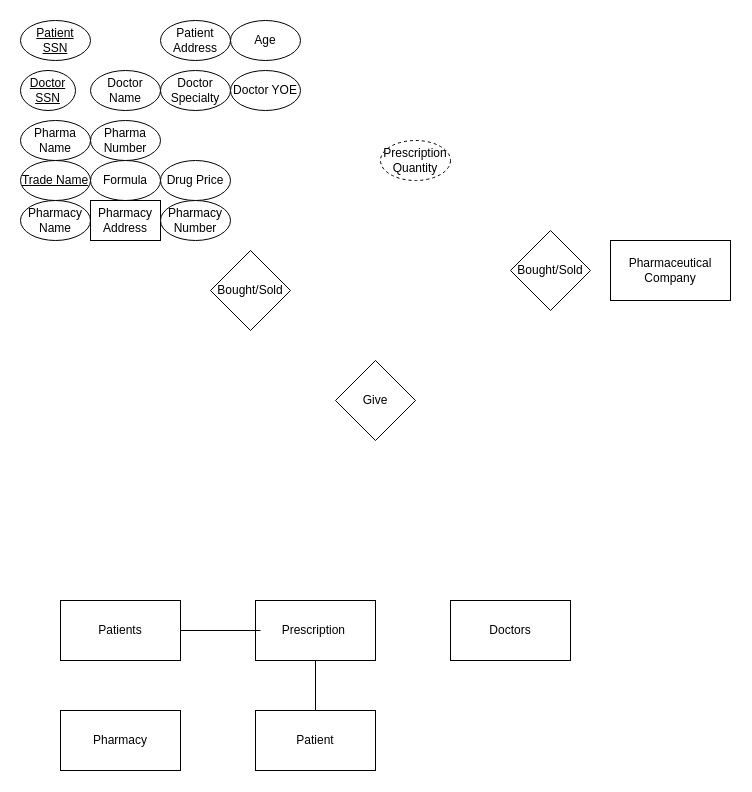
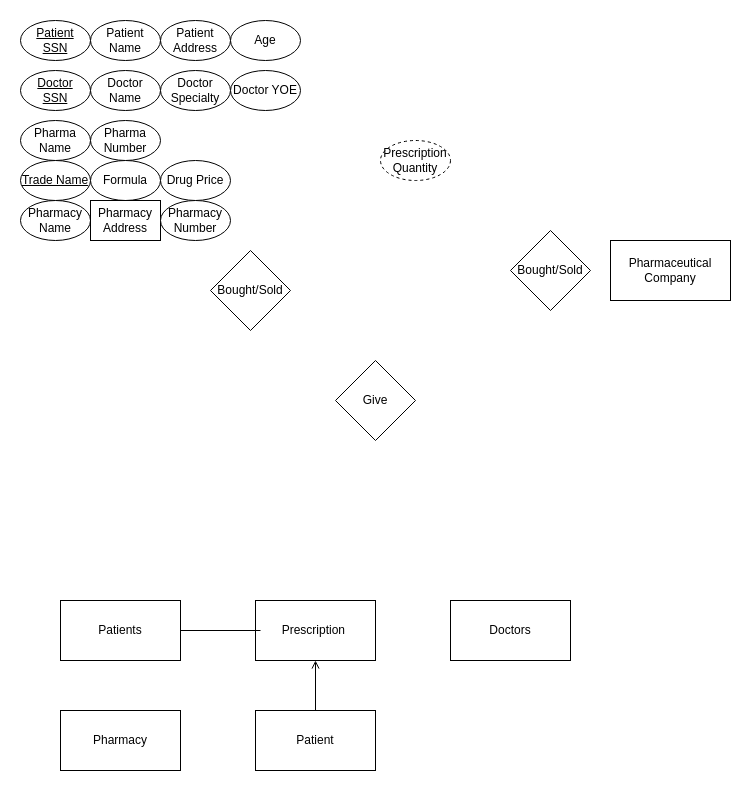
none -> (126, 41)
(48, 91) -> (56, 91)
(316, 666) -> (316, 666)
